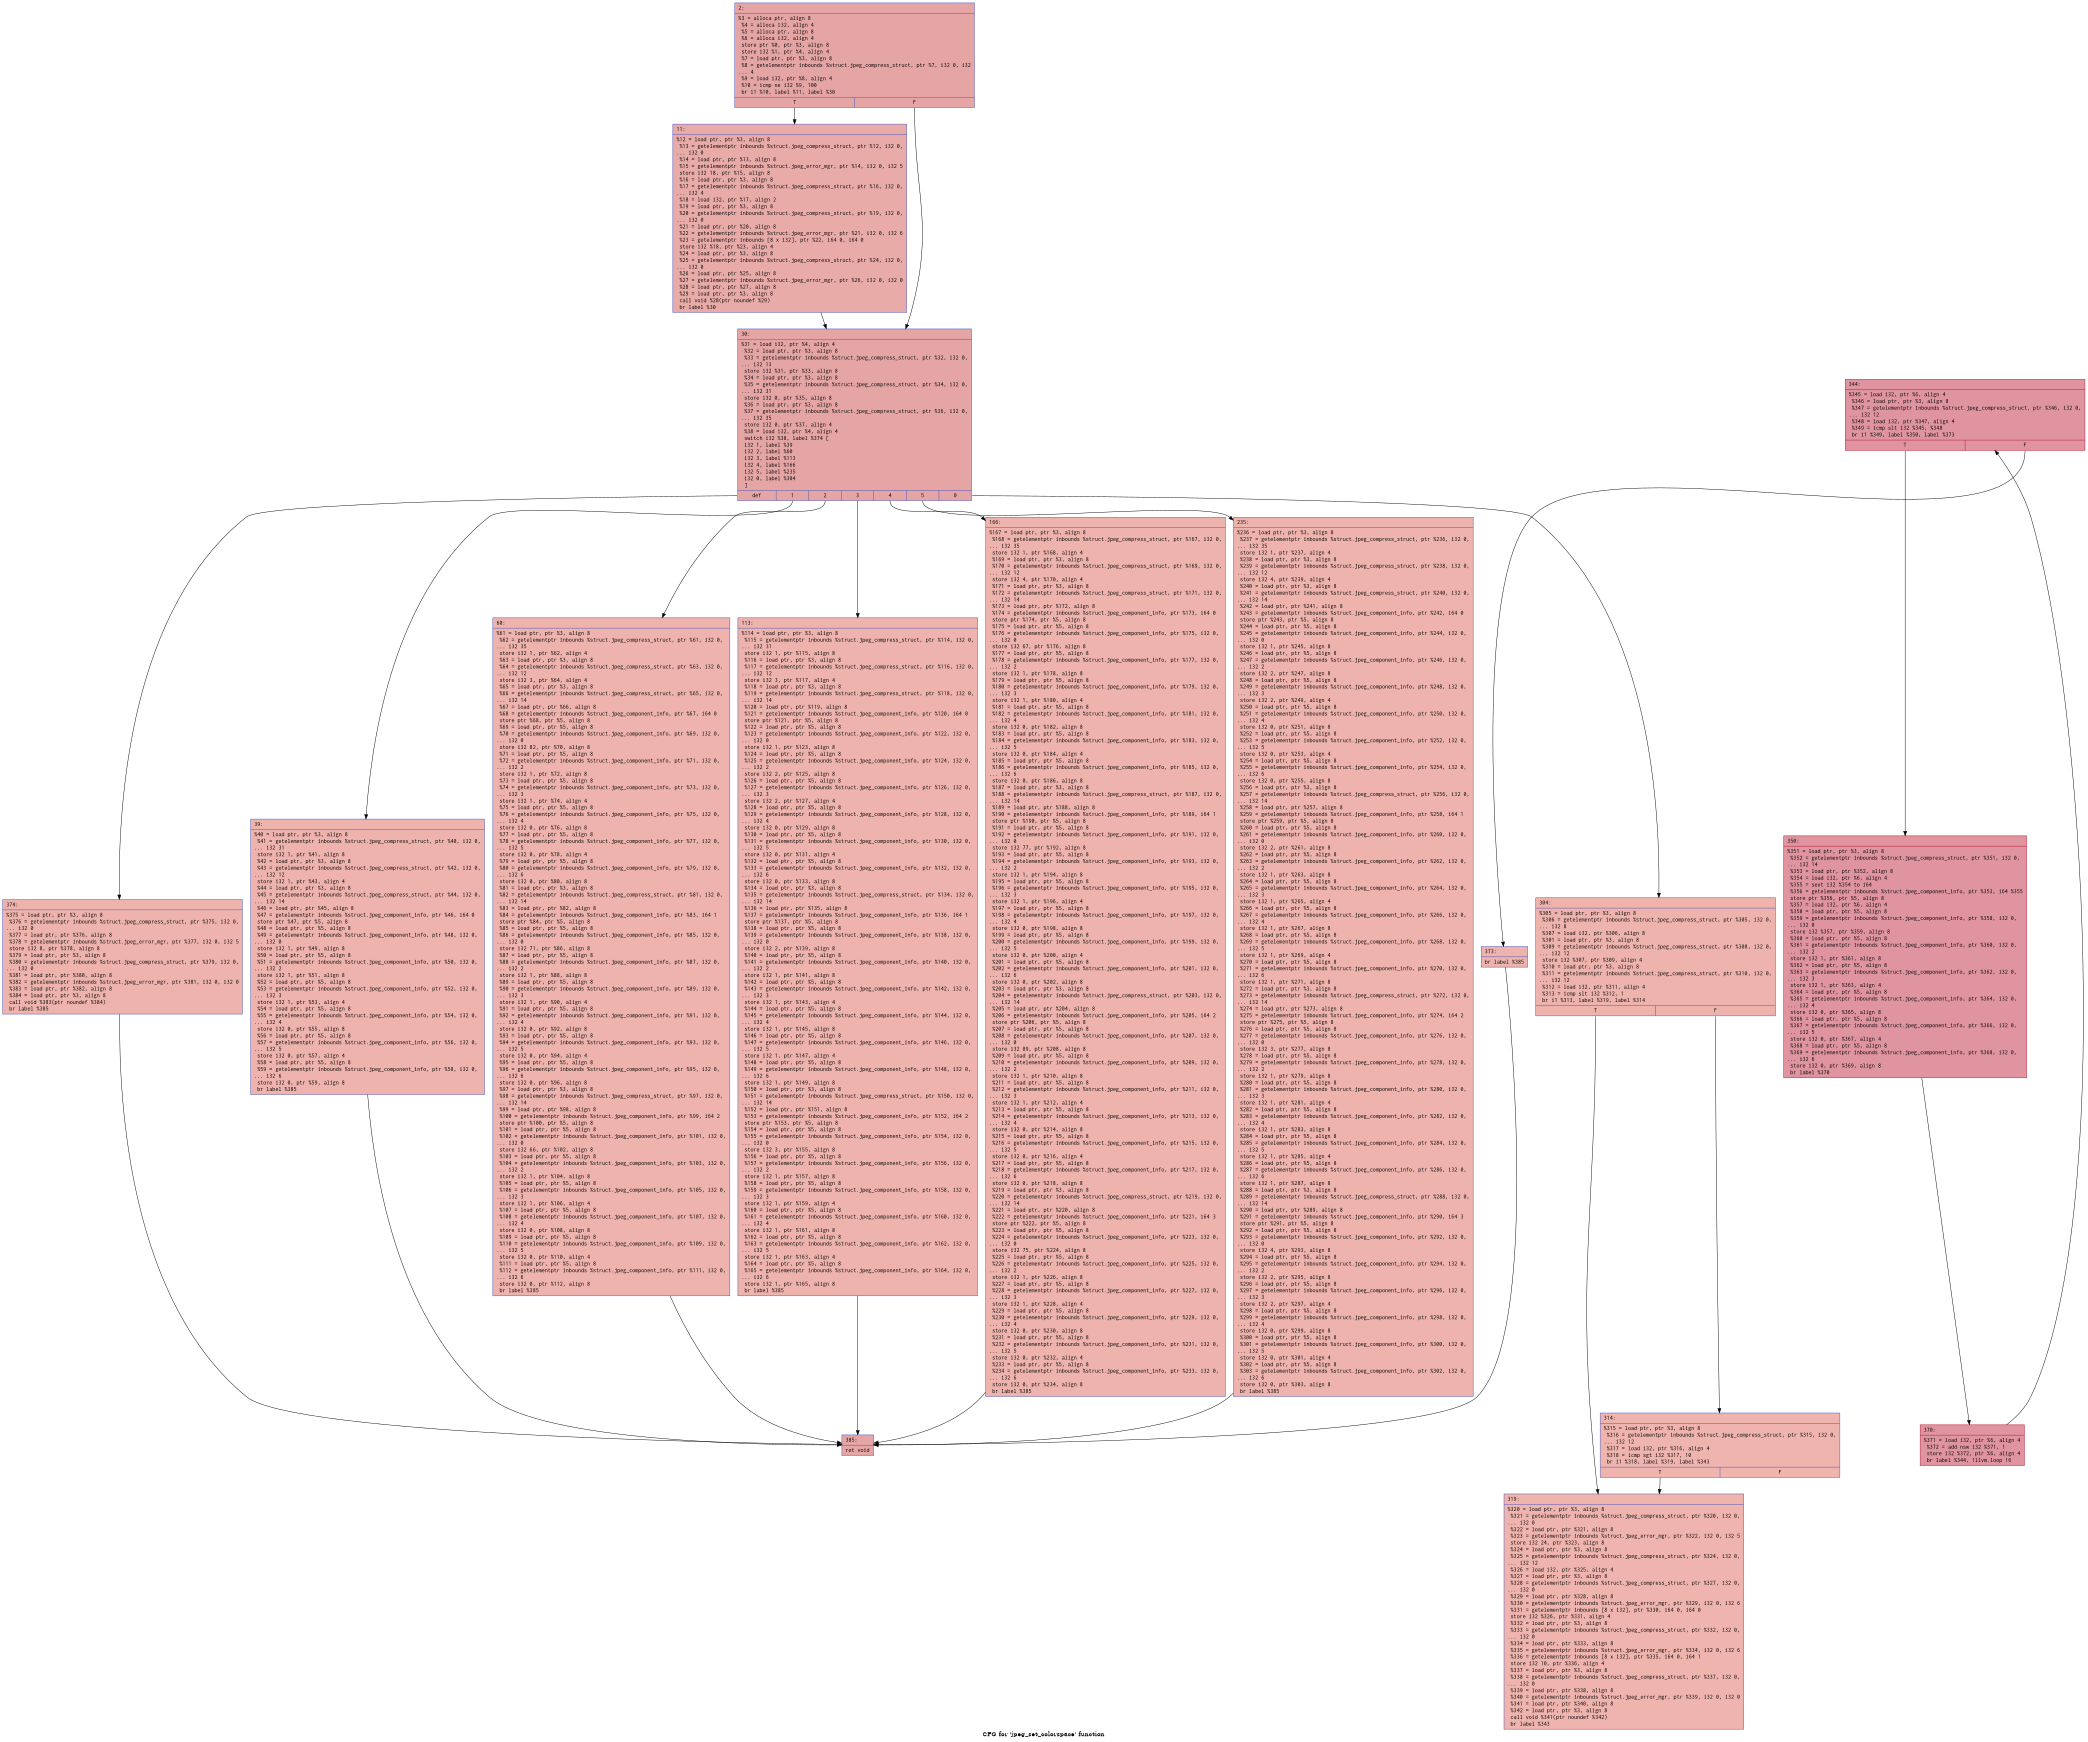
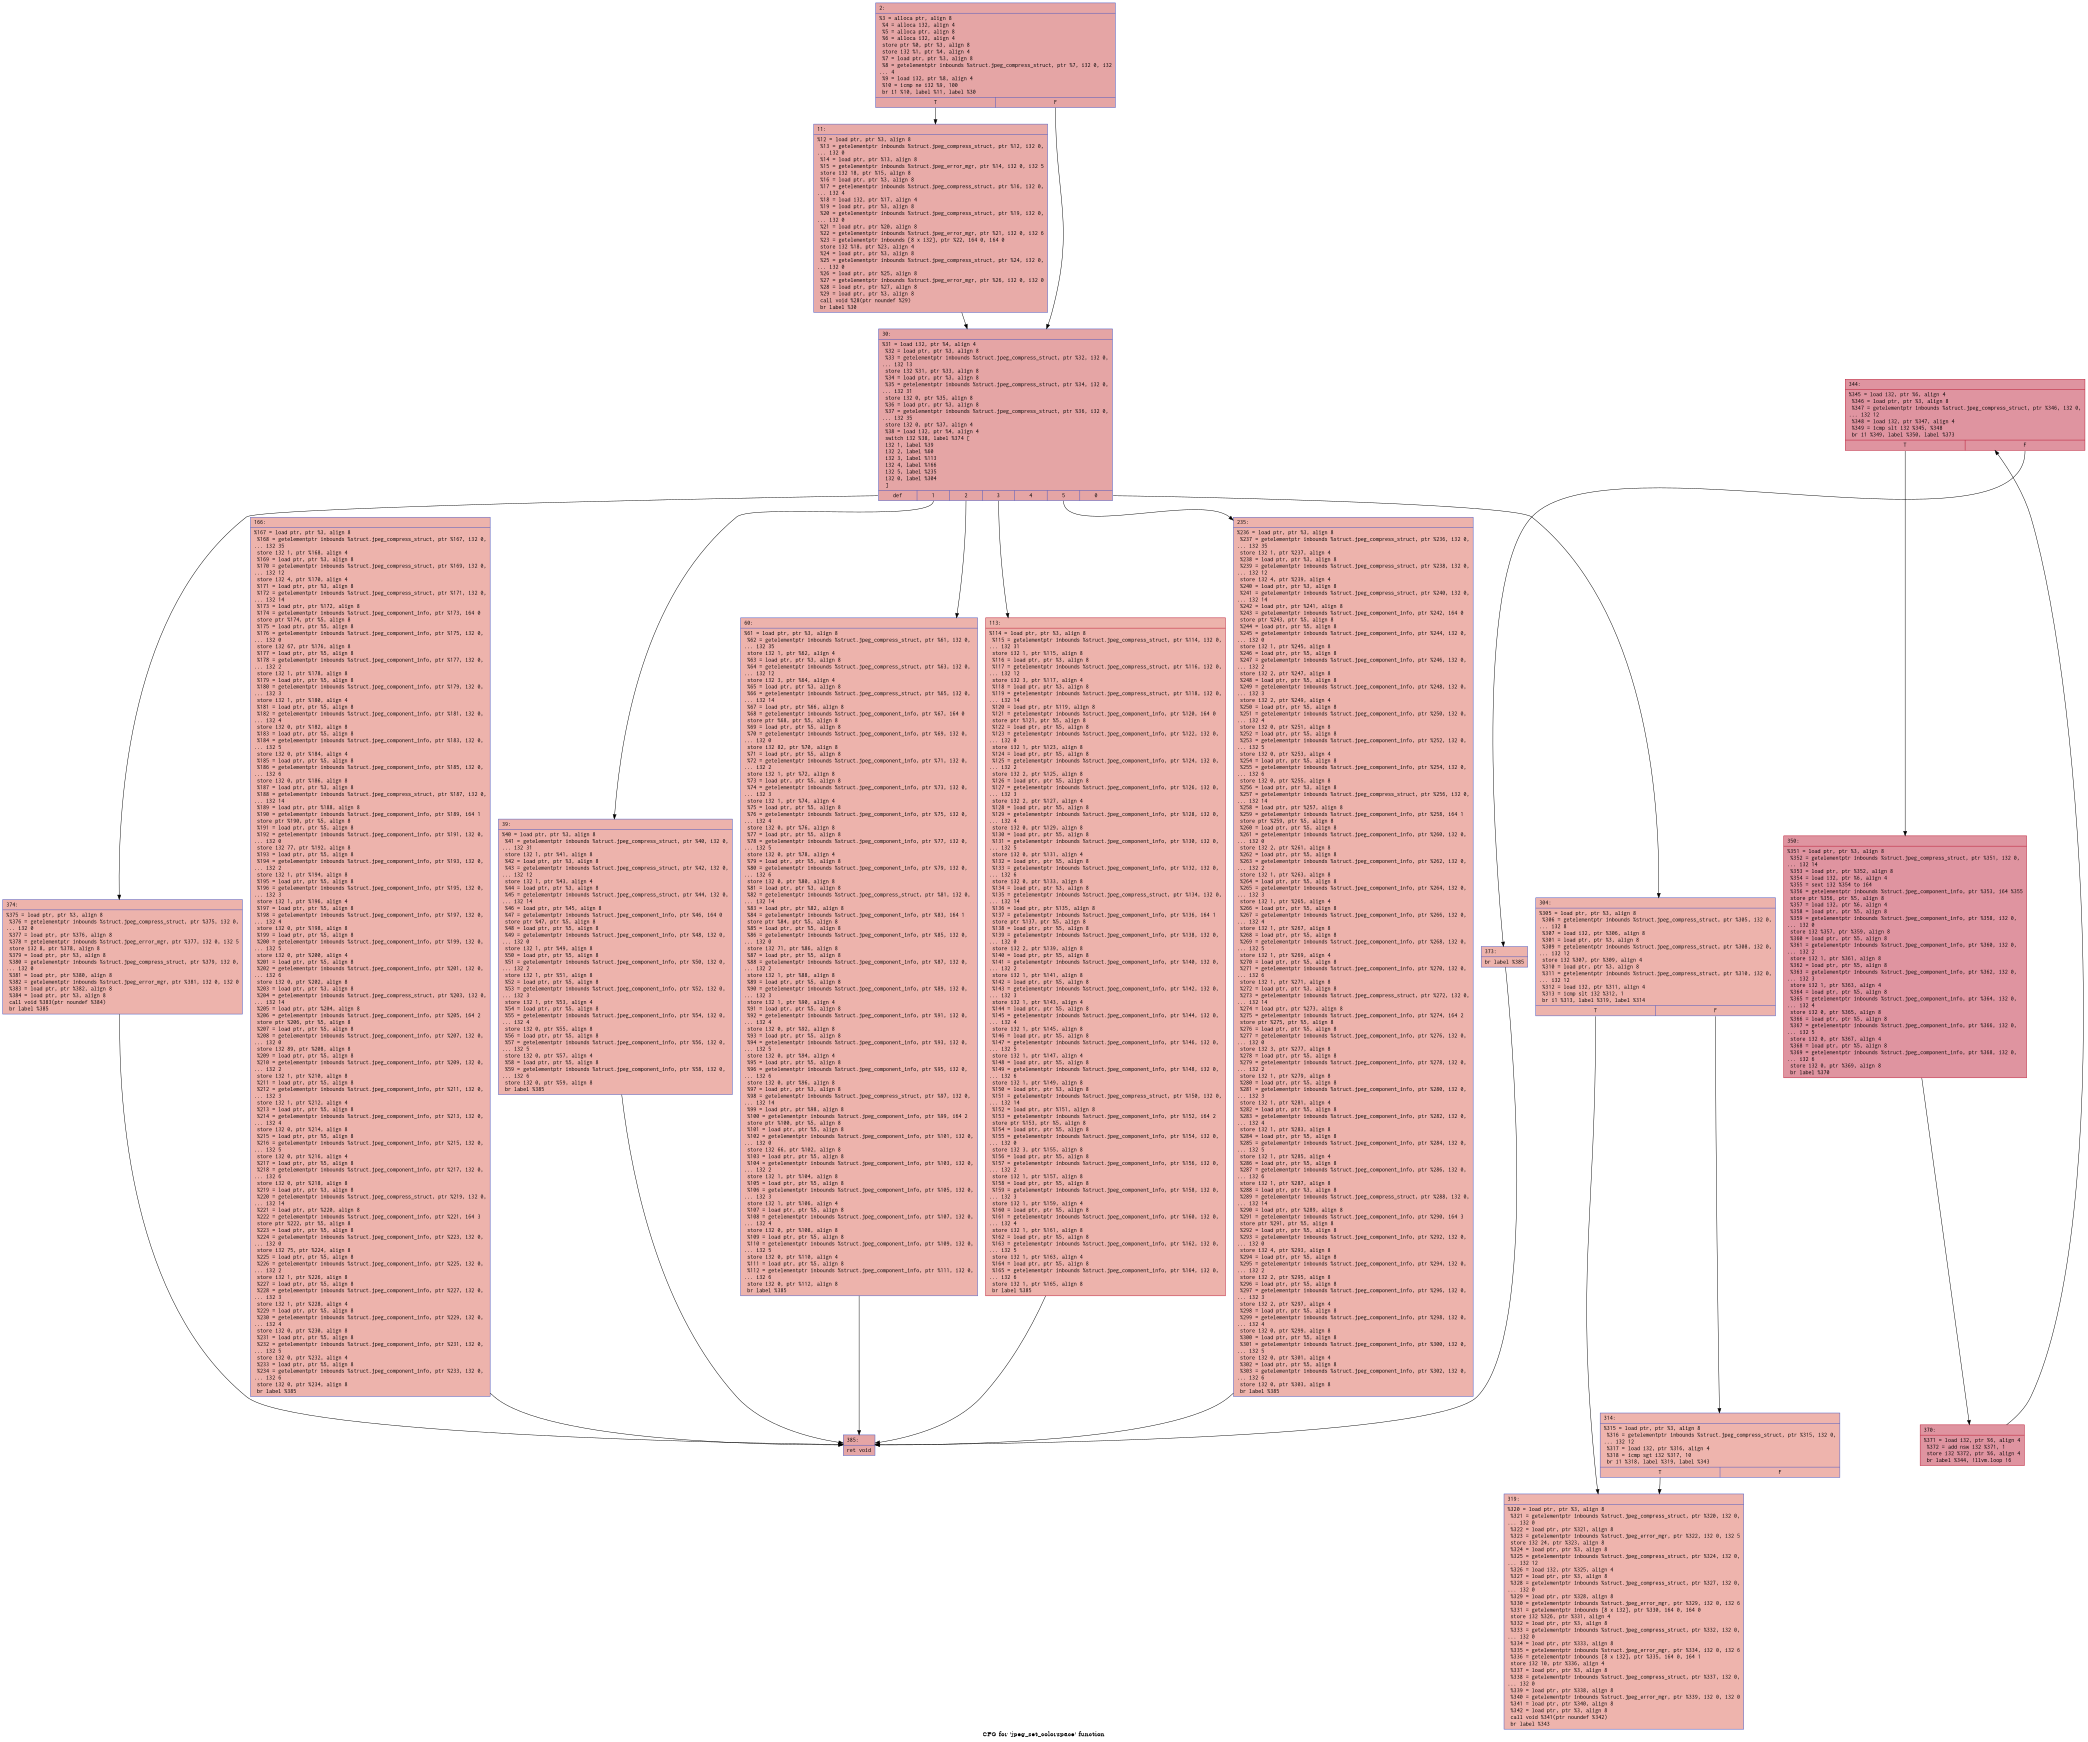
(726, 200) -> (867, 200)
(930, 512) -> none
(858, 957) -> (1106, 957)
